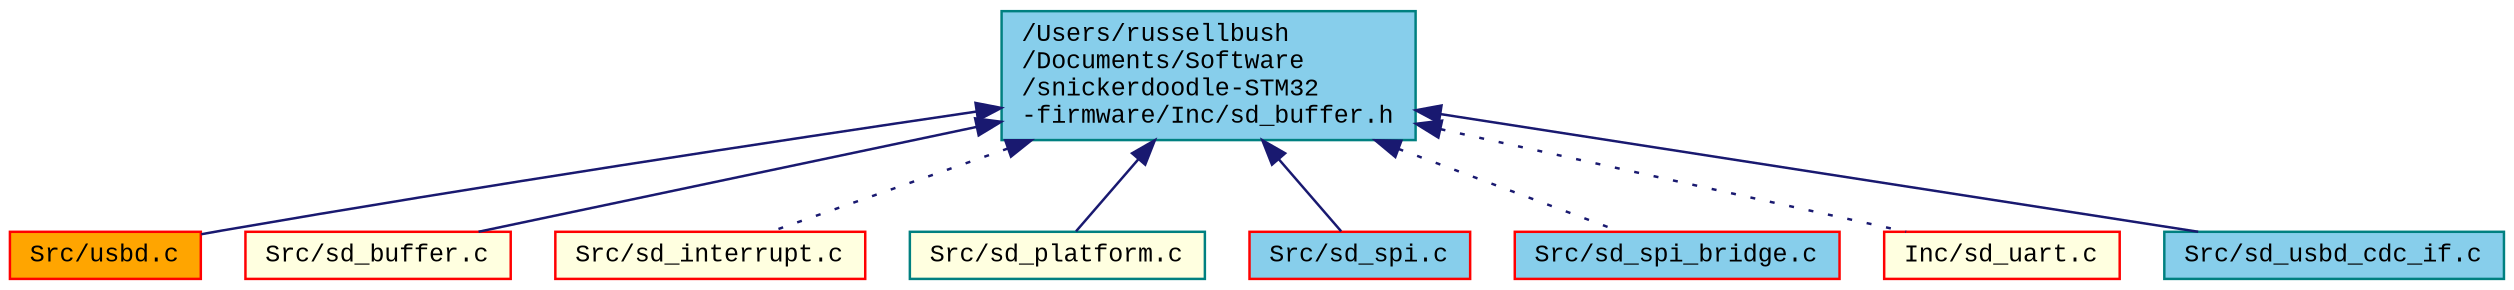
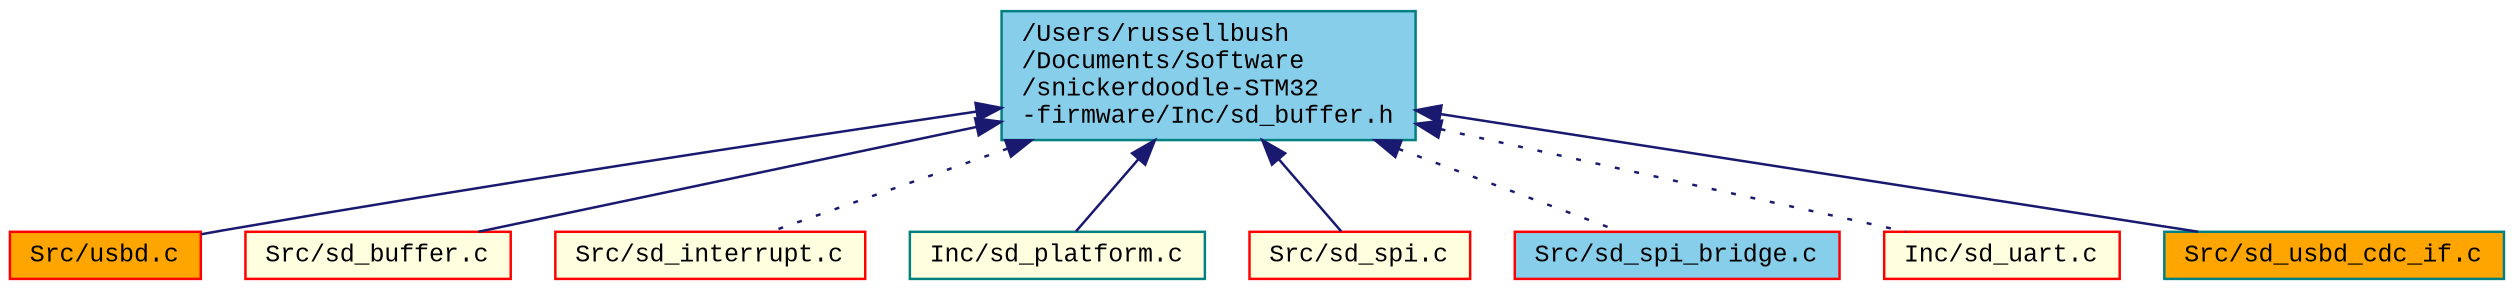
(1057, 255) -> (1057, 255)
(1360, 255) -> (1360, 255)
(2334, 255) -> (2334, 255)
